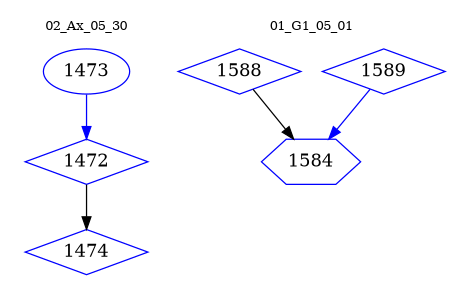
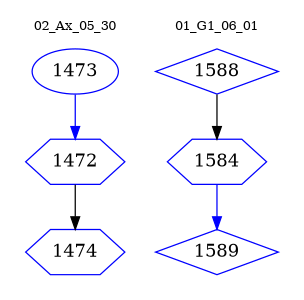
(312, 27) -> (217, 27)
(354, 109) -> (217, 201)
(87, 162) -> (75, 162)
(87, 252) -> (75, 252)
